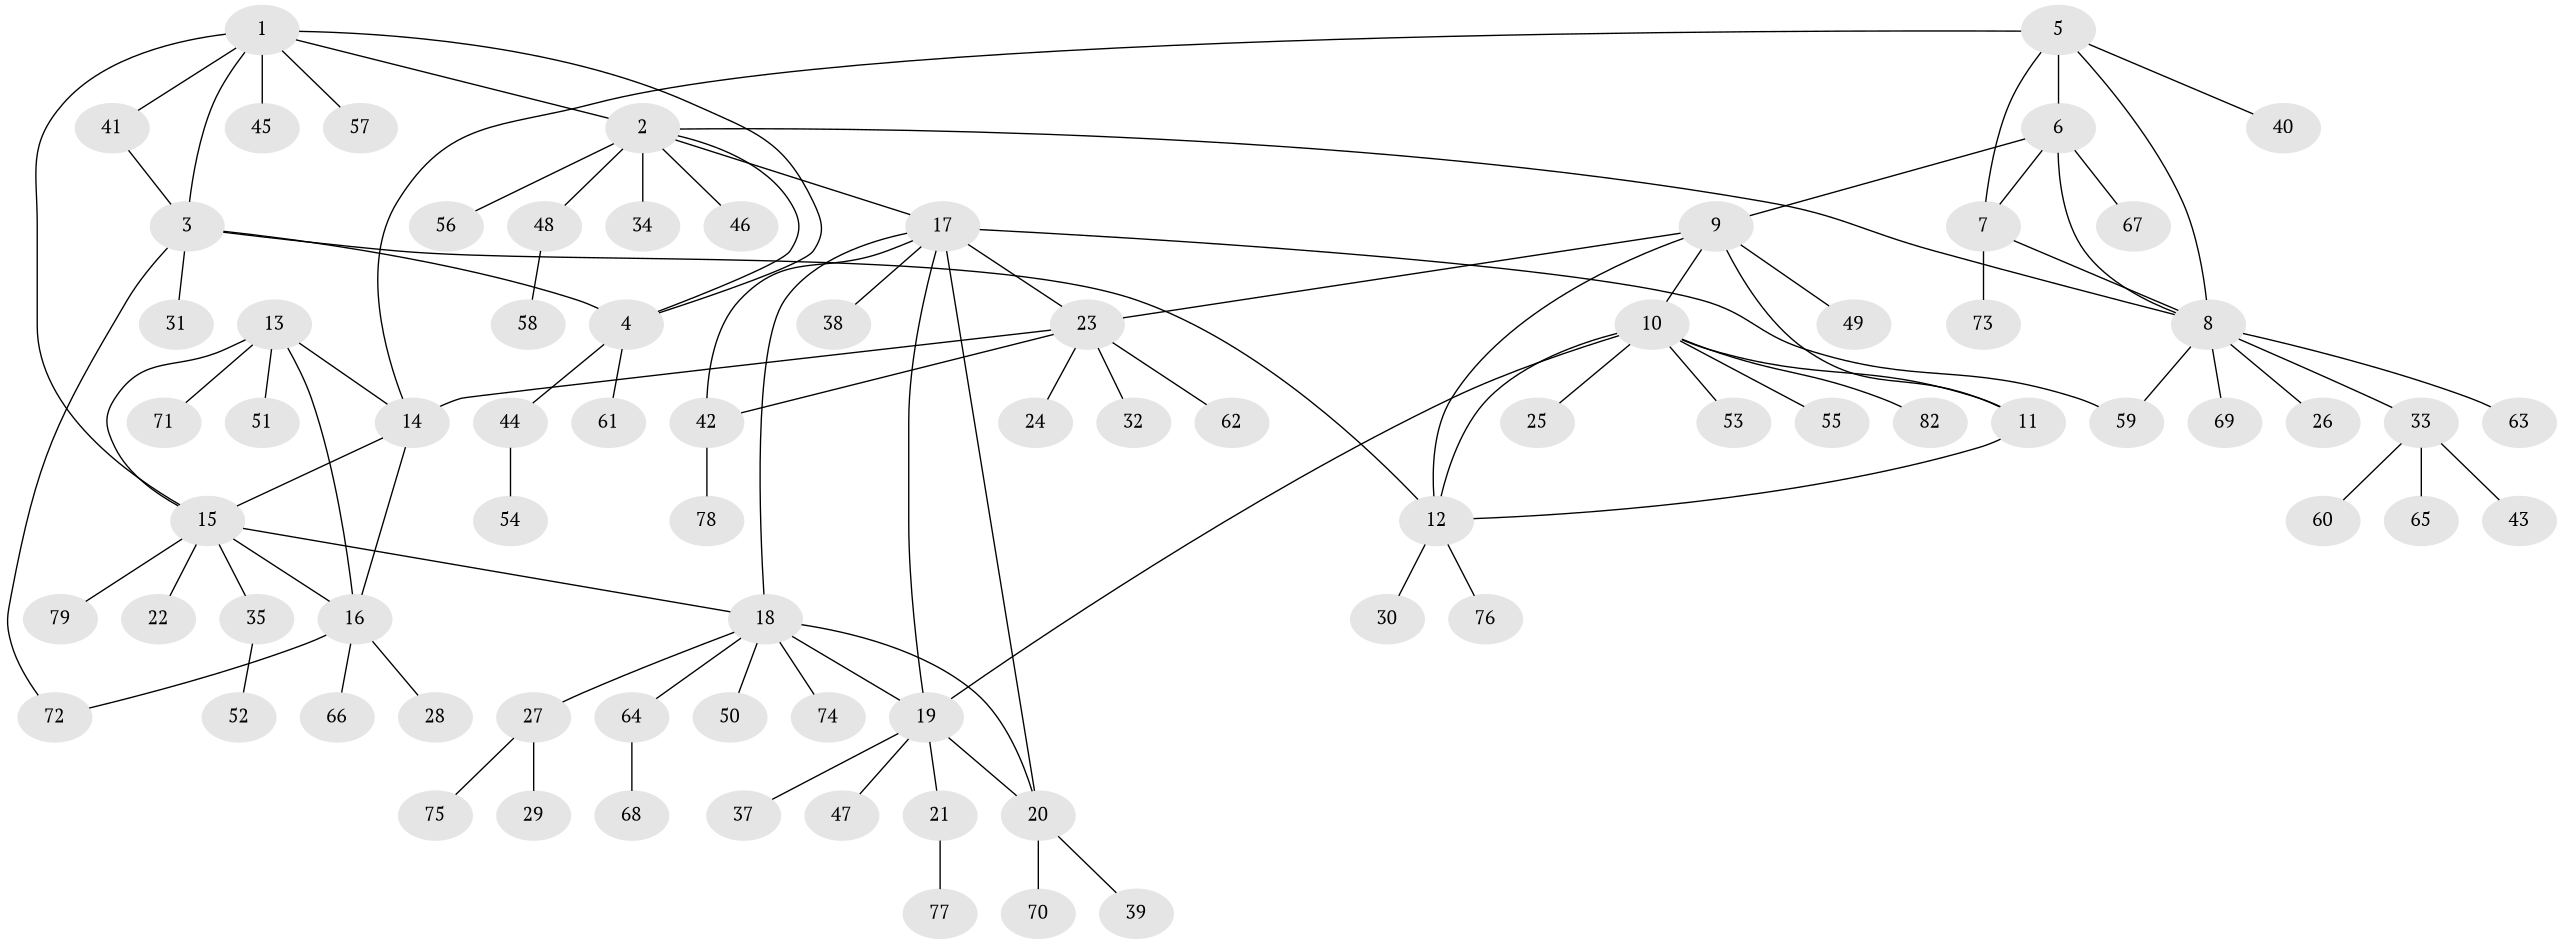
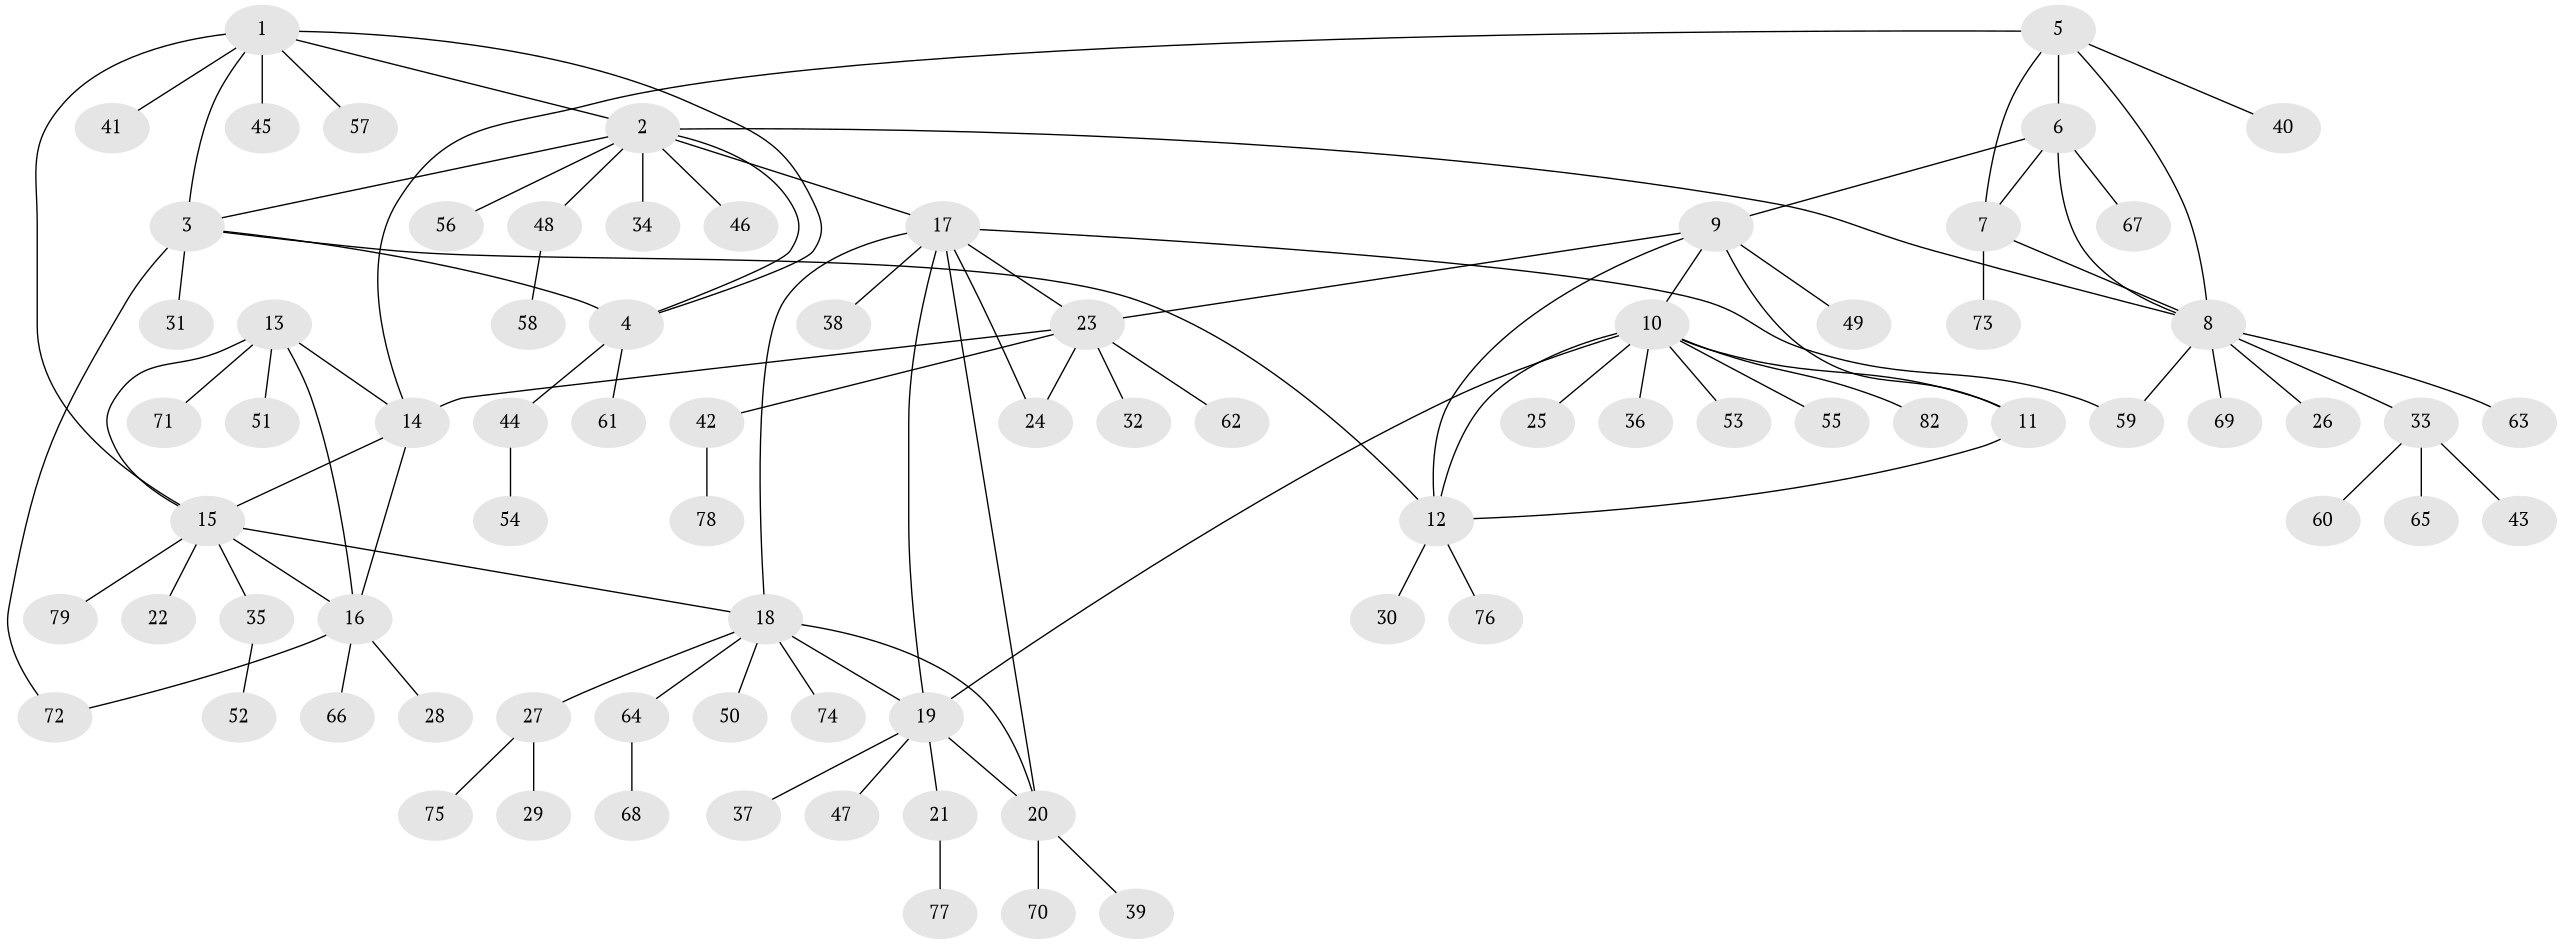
(150, 177) -> (434, 173)
(748, 292) -> (991, 324)
none -> (1636, 423)
